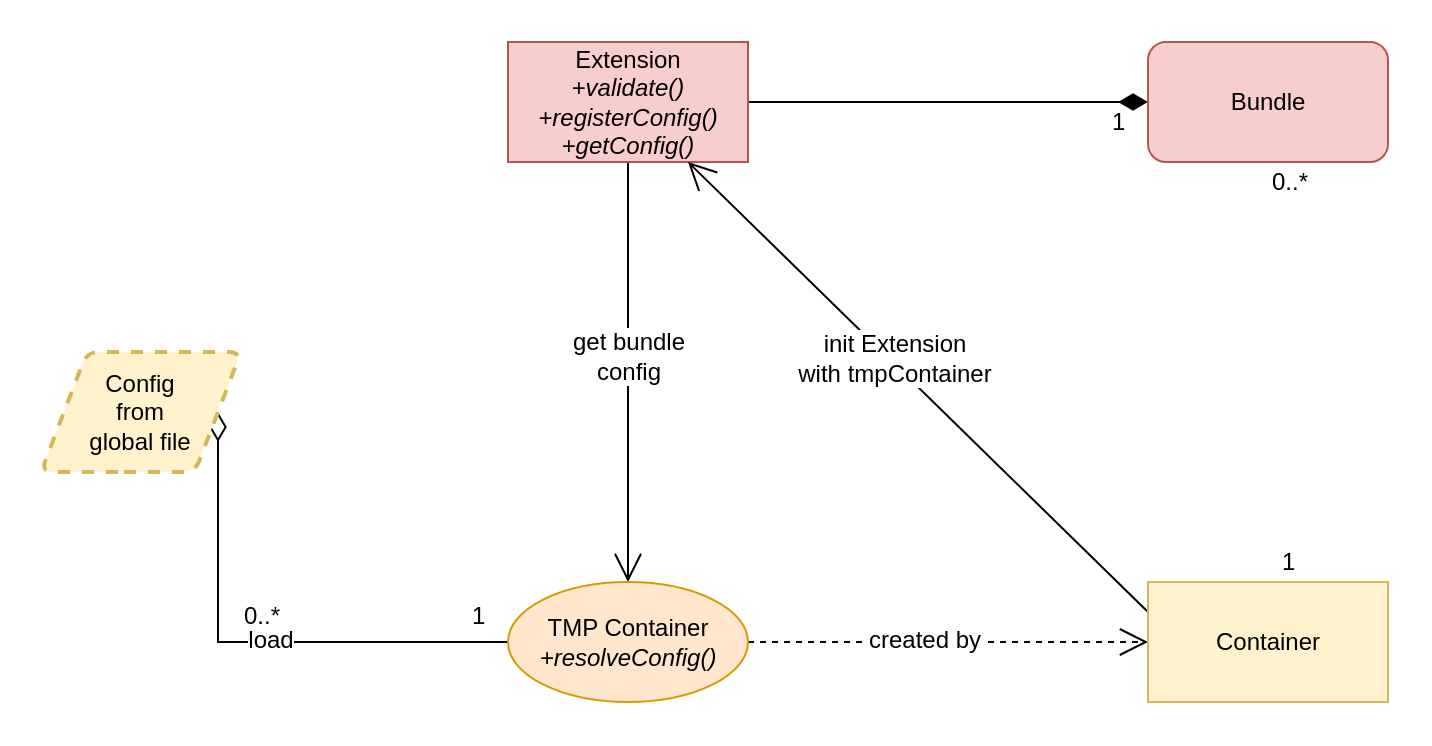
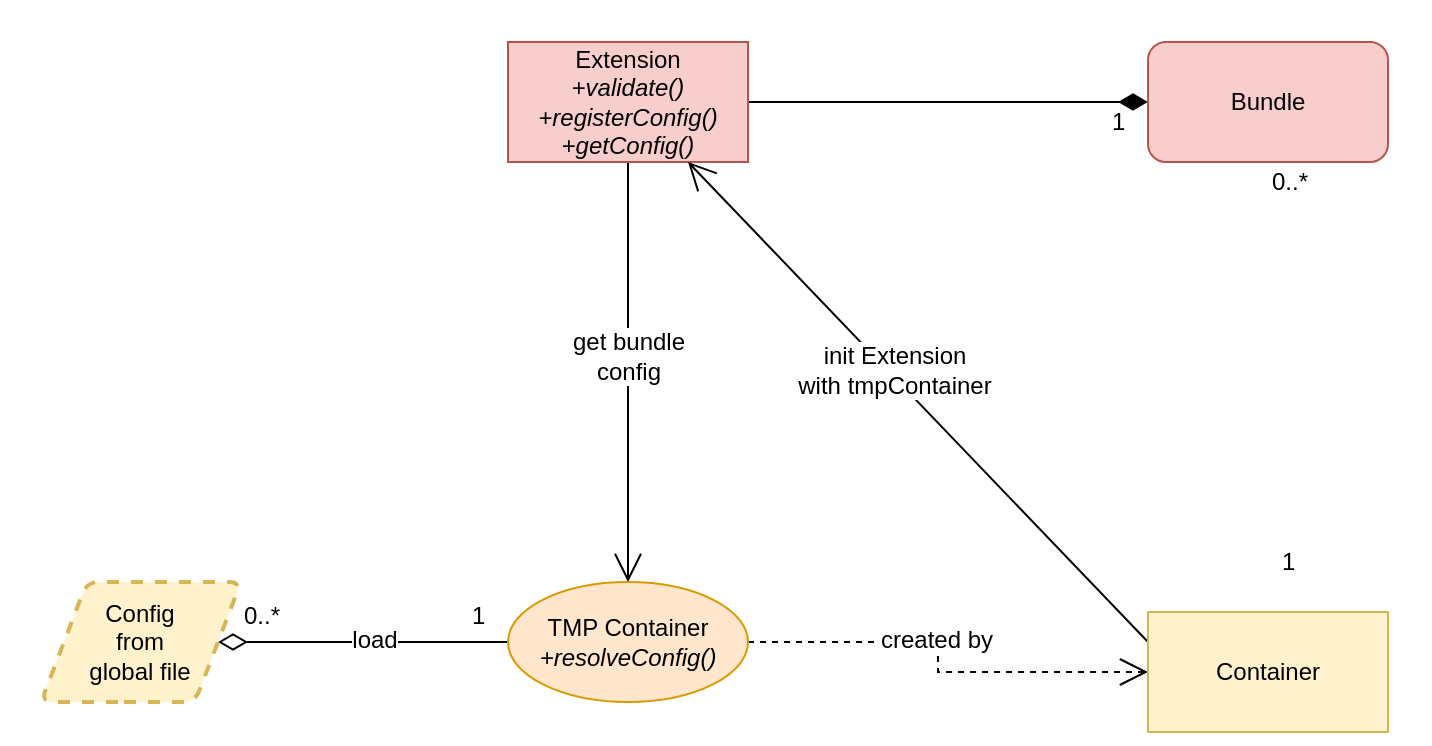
(141, 412) -> (141, 642)
(1268, 642) -> (1268, 672)
